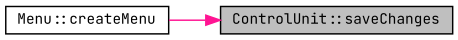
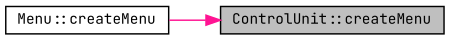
(337, 20) -> (332, 20)
